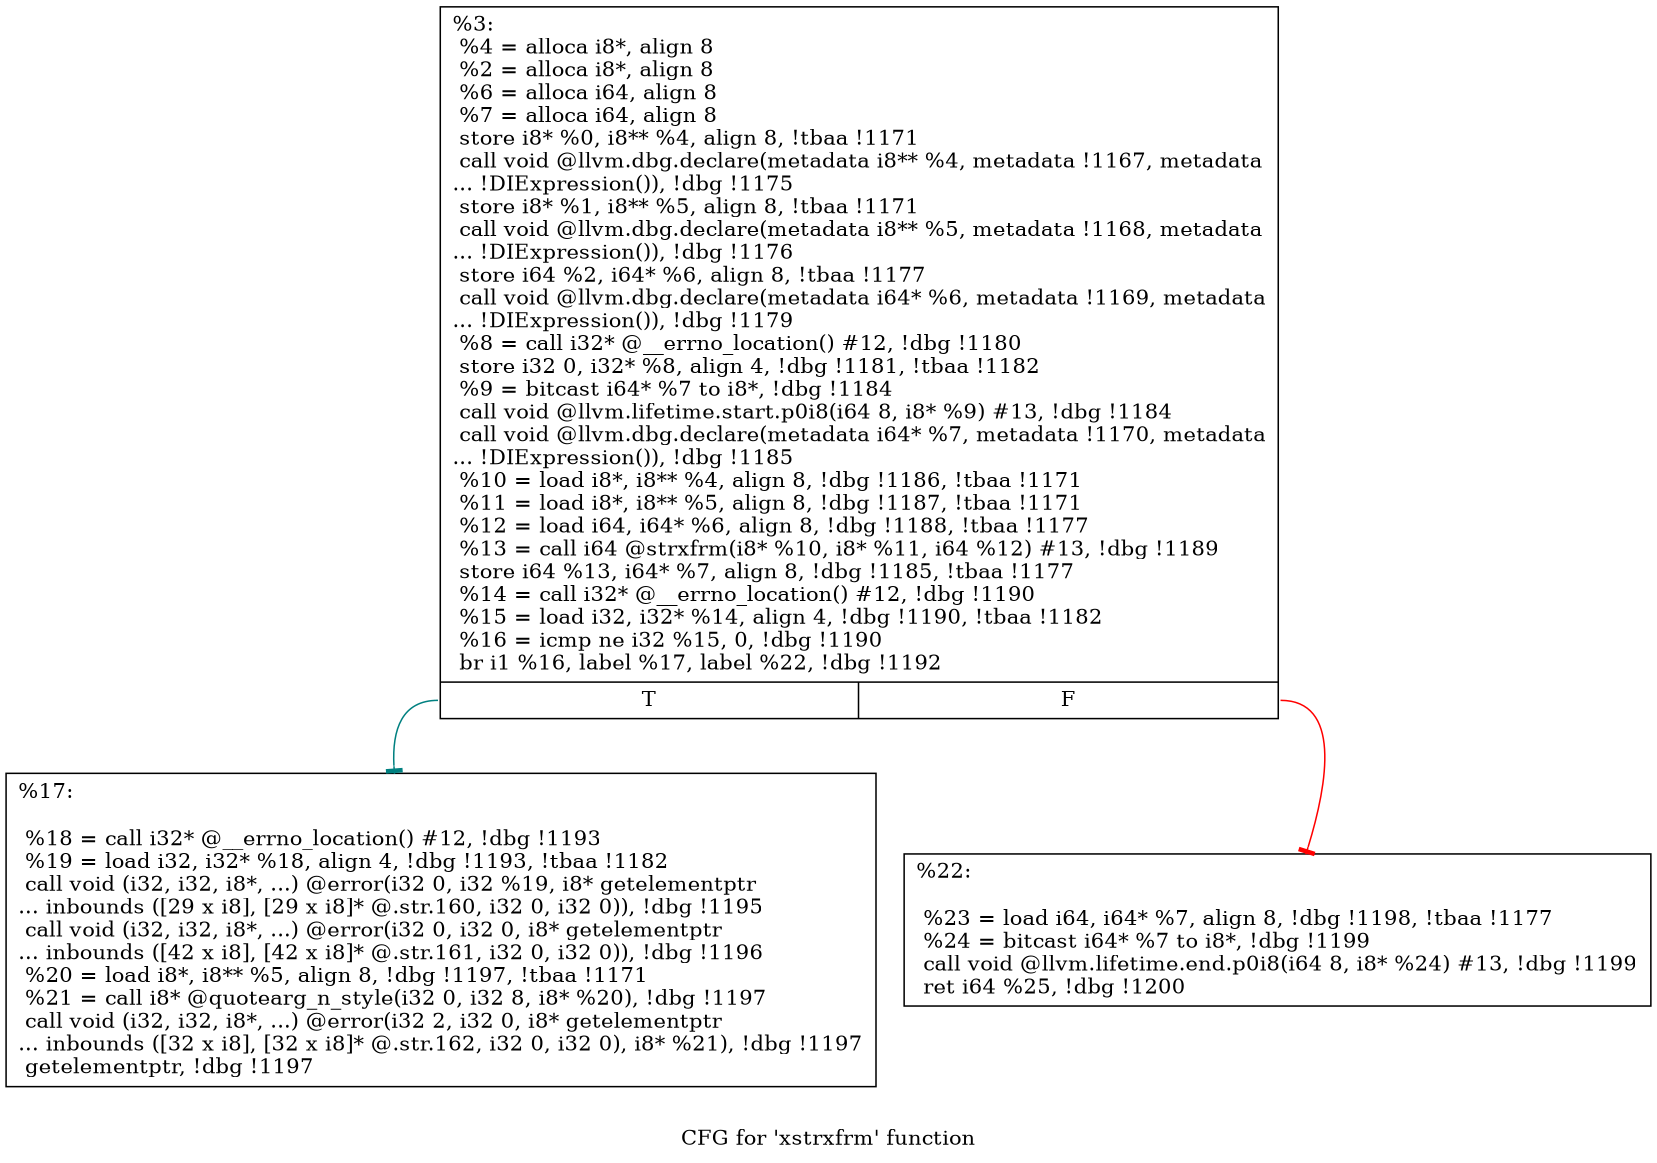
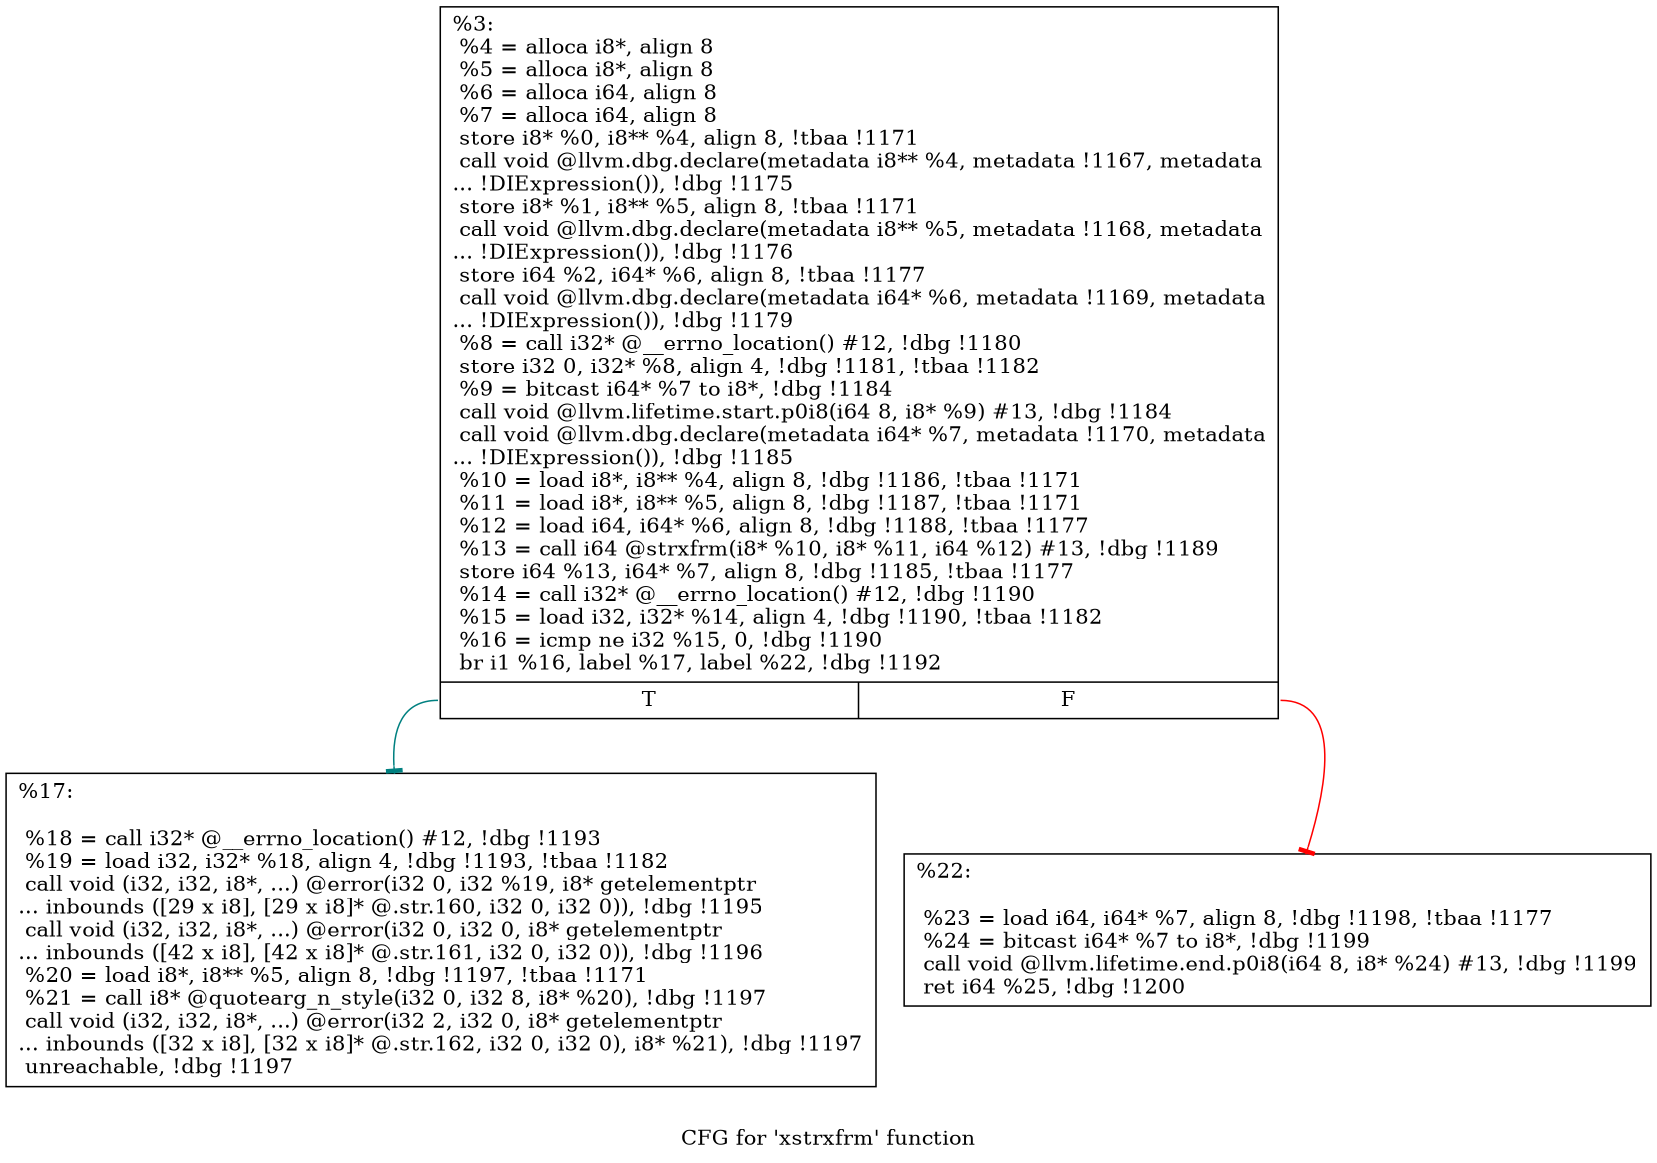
(583, 70) -> (583, 70)
(167, 1067) -> (156, 1067)
